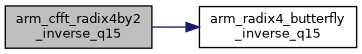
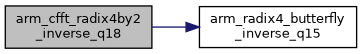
(79, 27) -> (79, 27)
